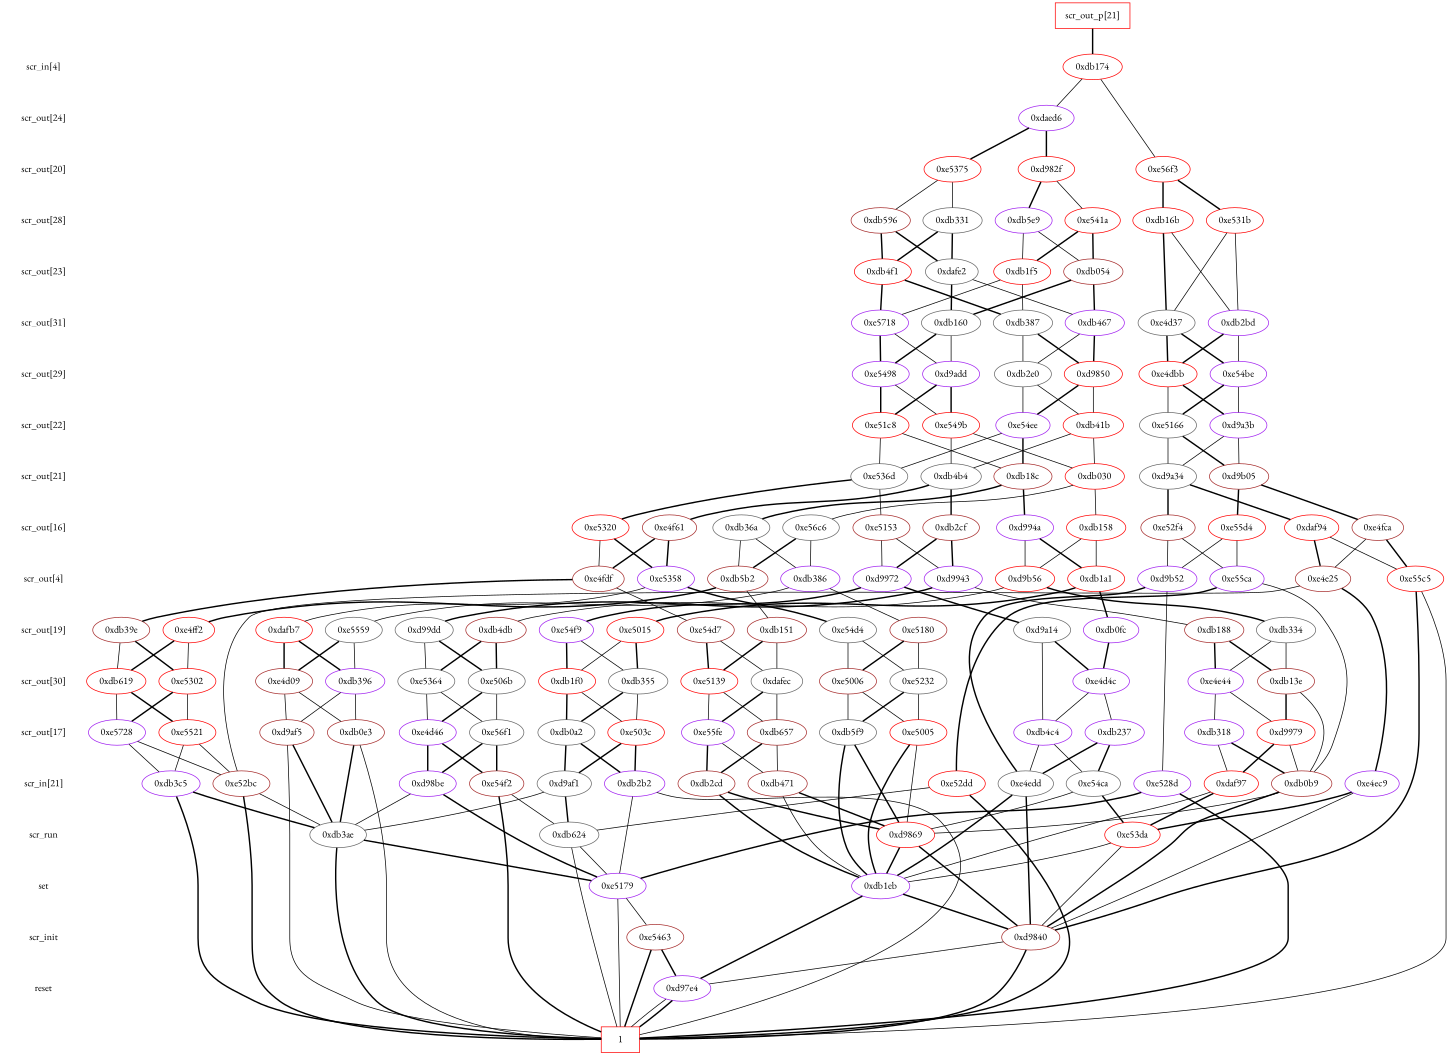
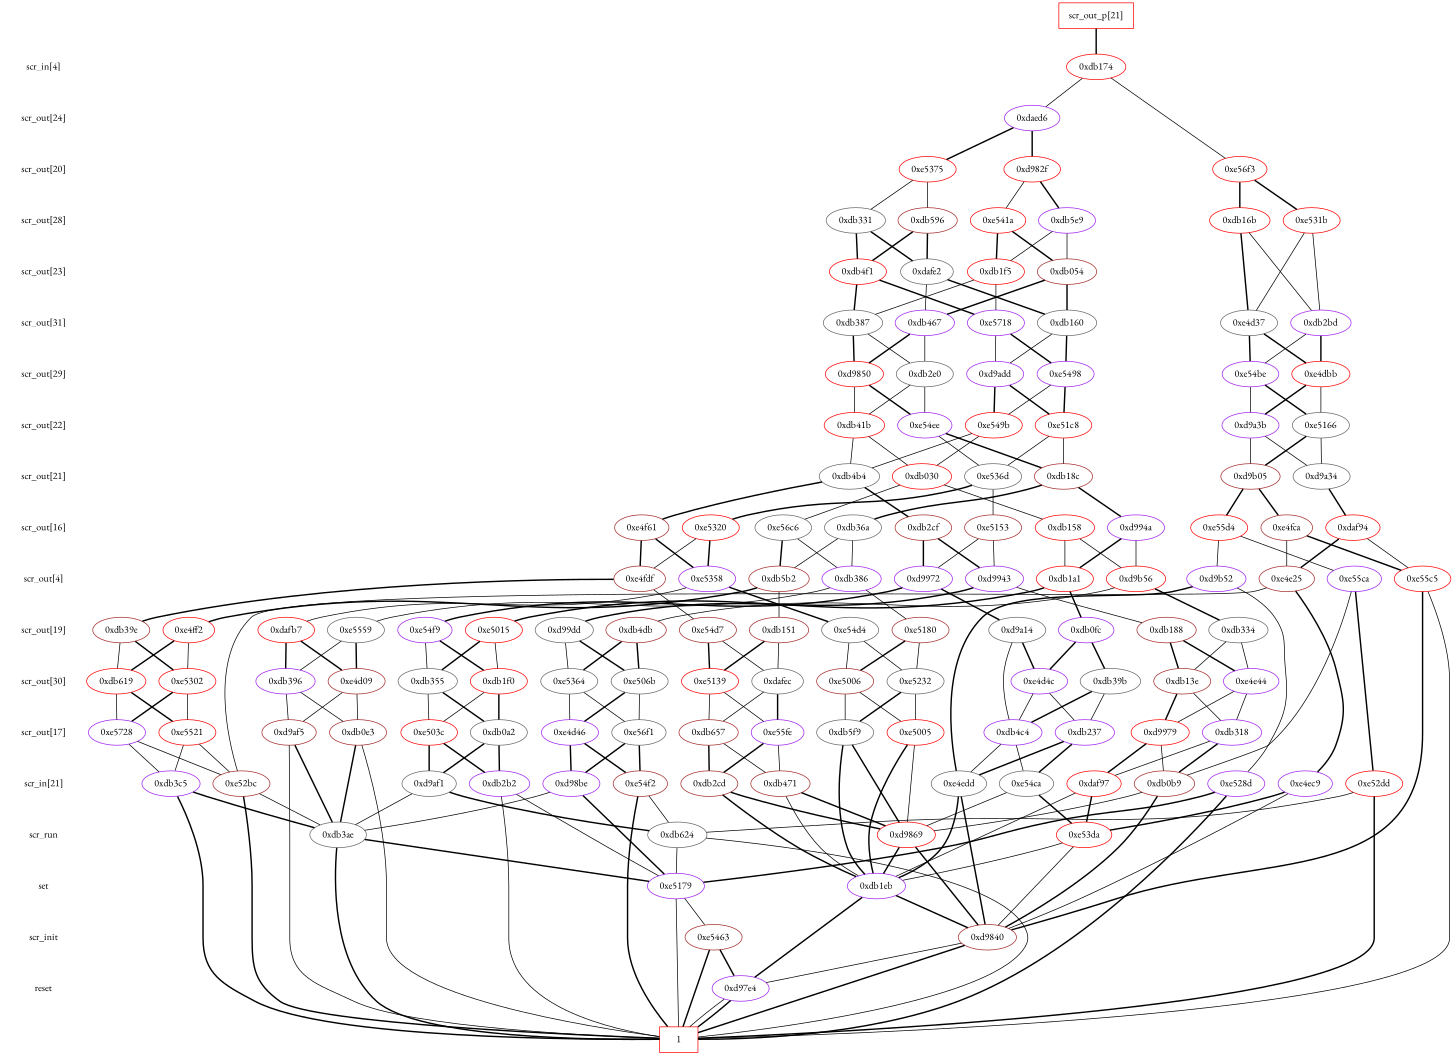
(1168, 528) -> none
none -> (1110, 681)
(1324, 729) -> (1210, 710)
